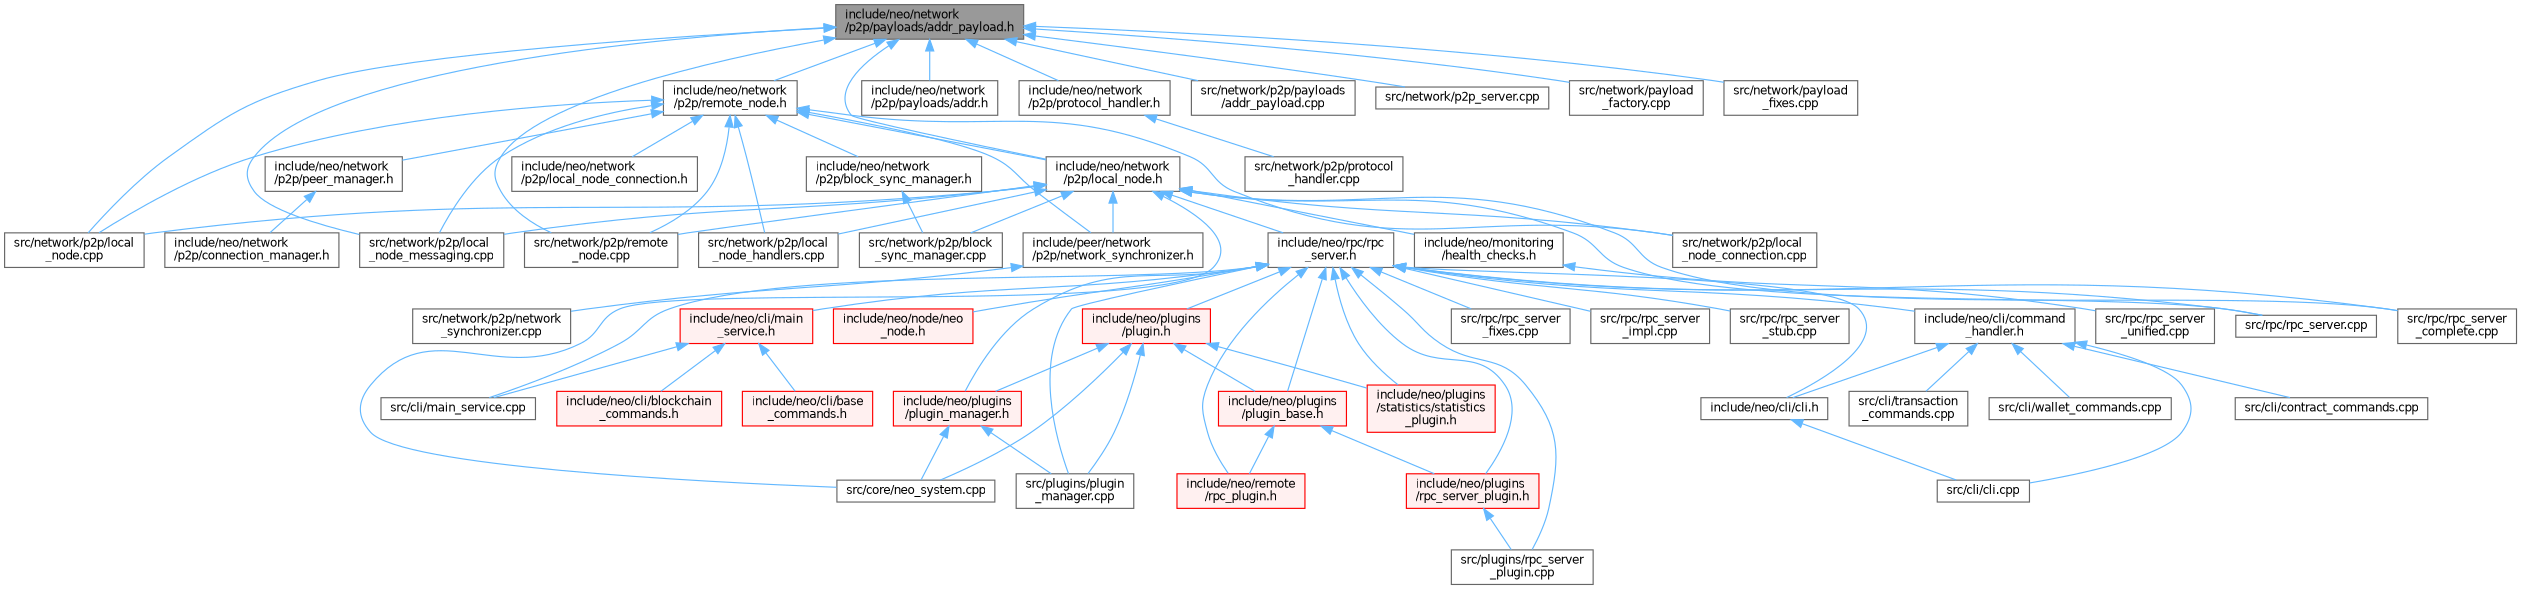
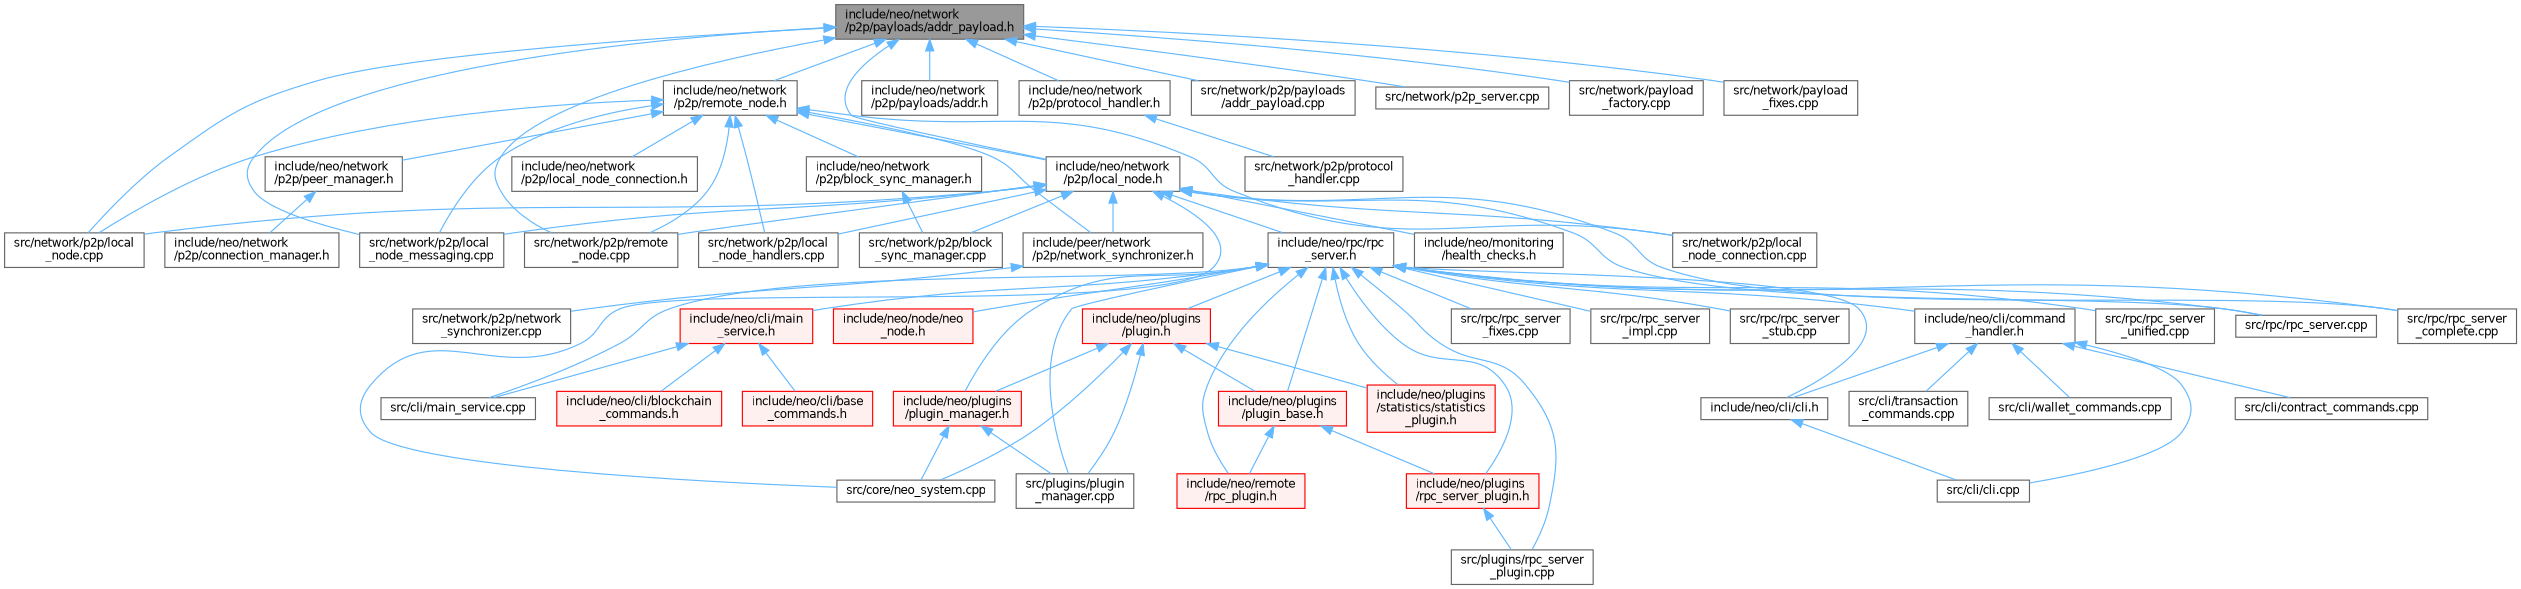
(1835, 286) -> (1751, 288)
